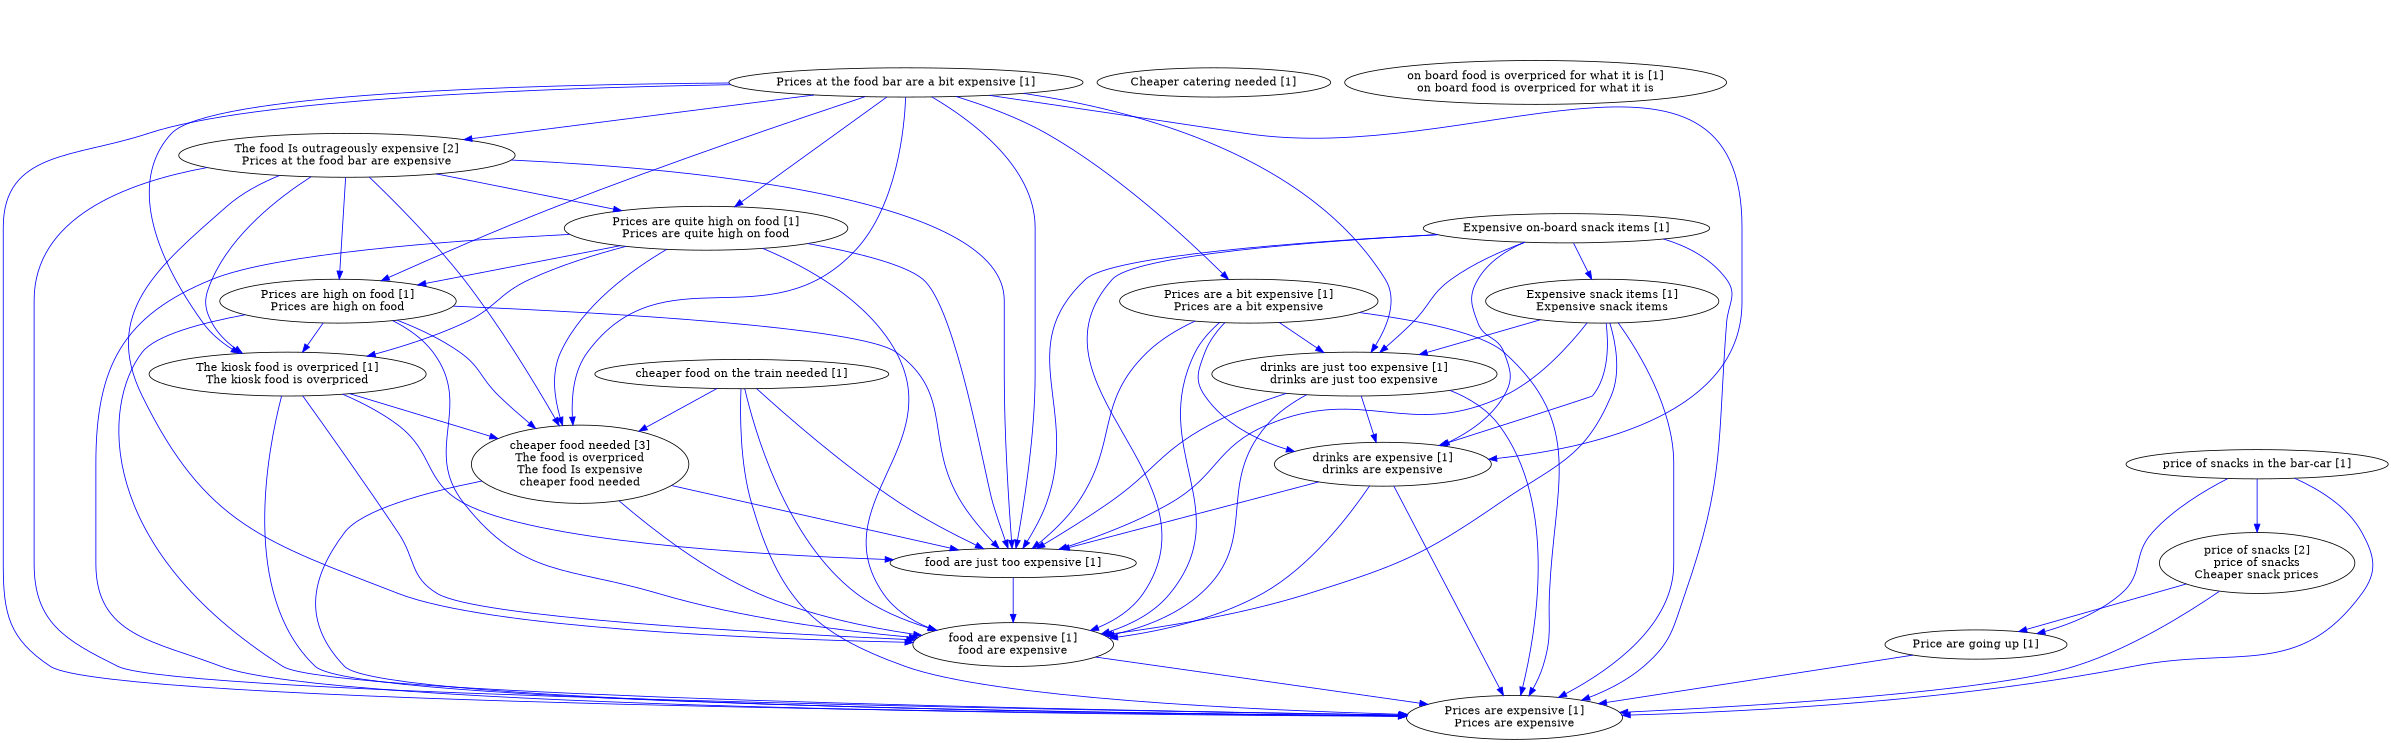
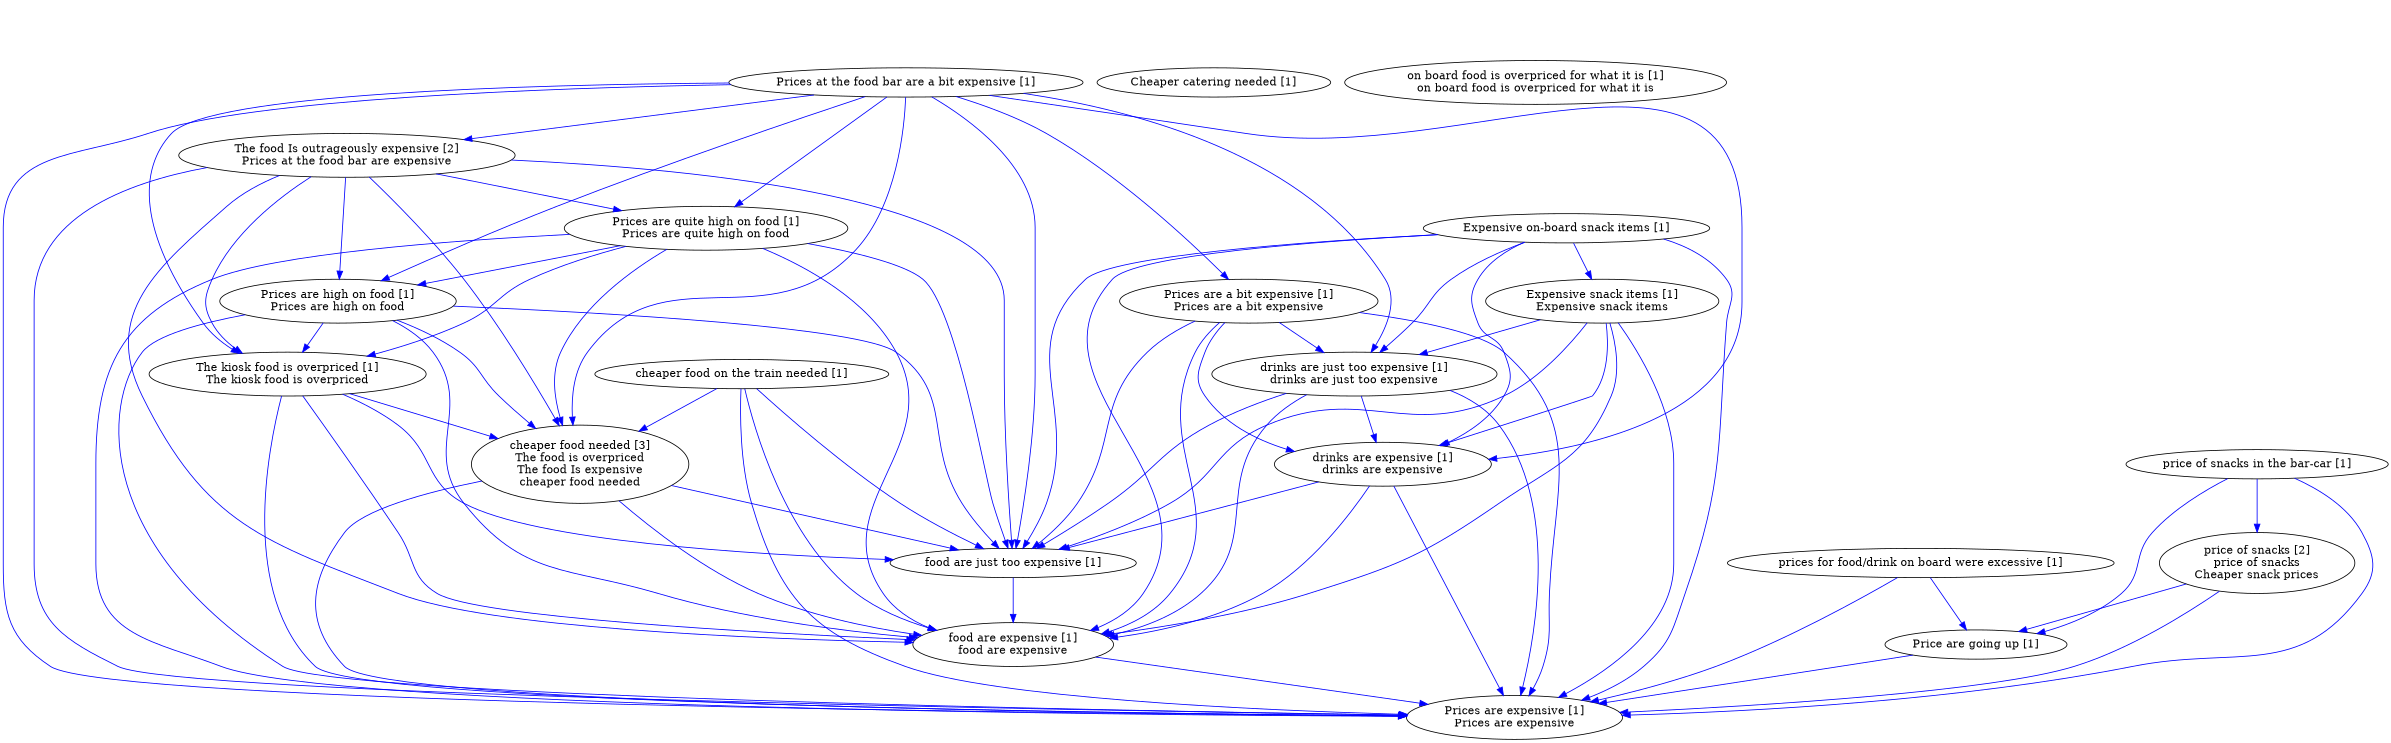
none -> (1921, 563)
